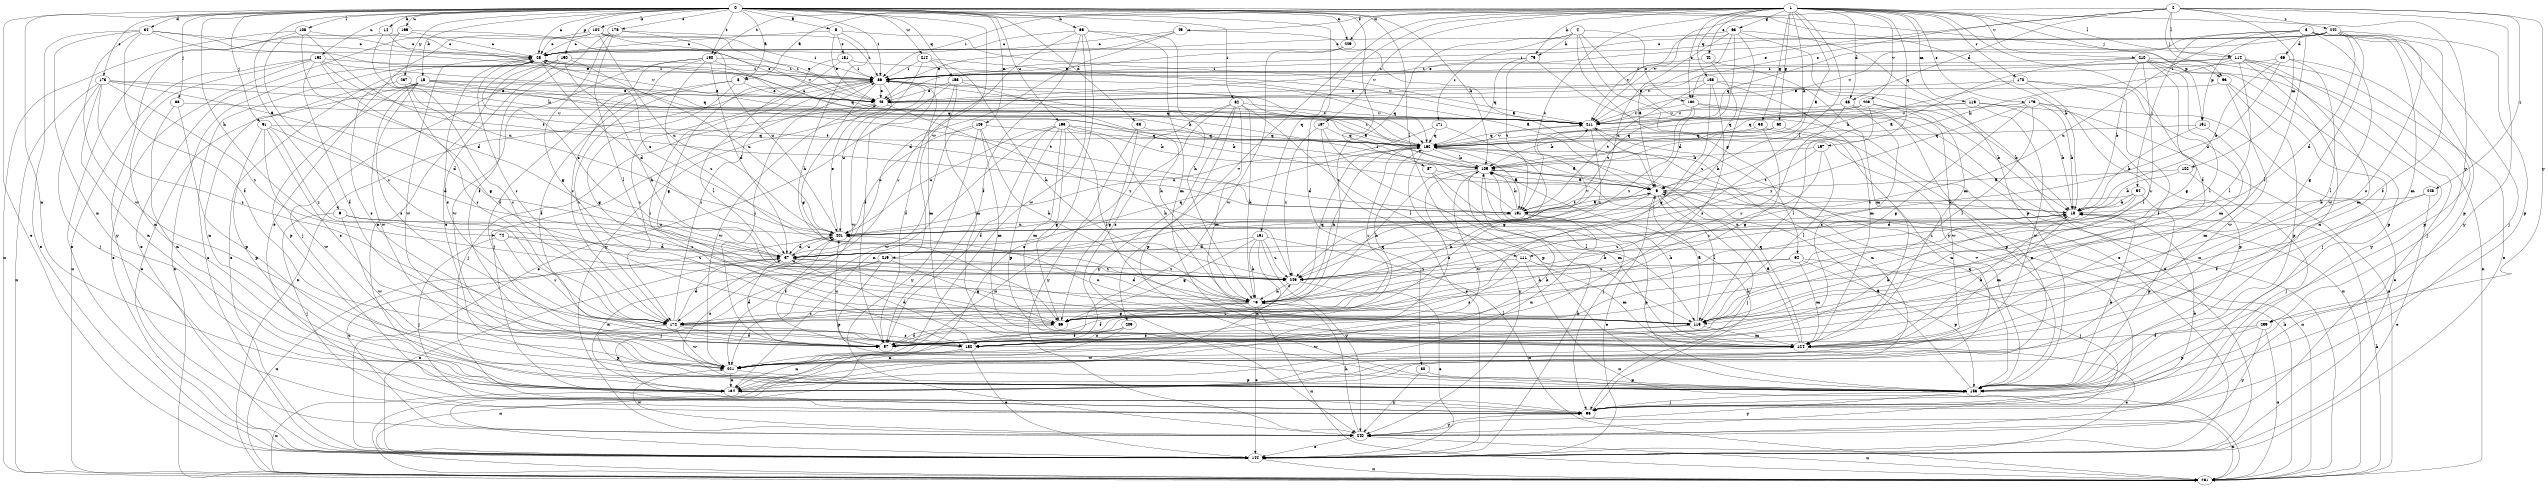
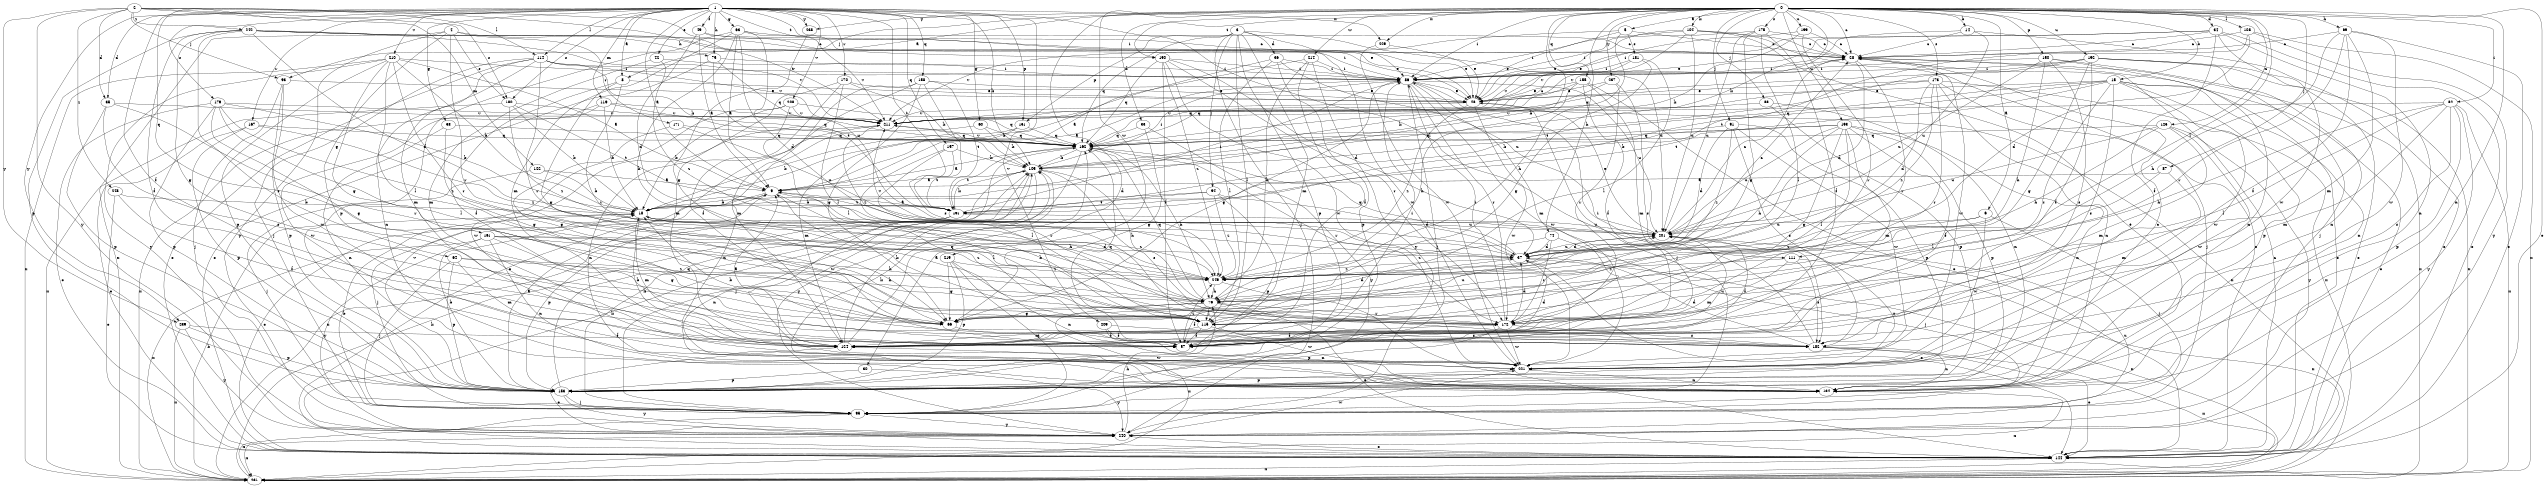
none -> (810, 30)
(2230, 191) -> (537, 191)
(1085, 237) -> (1681, 255)
